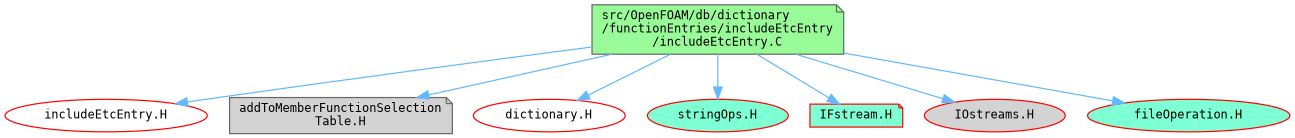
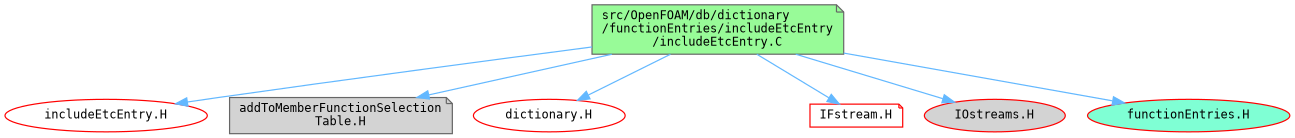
(718, 116) -> none
(856, 116) -> (856, 116)
(1189, 116) -> (1189, 116)
